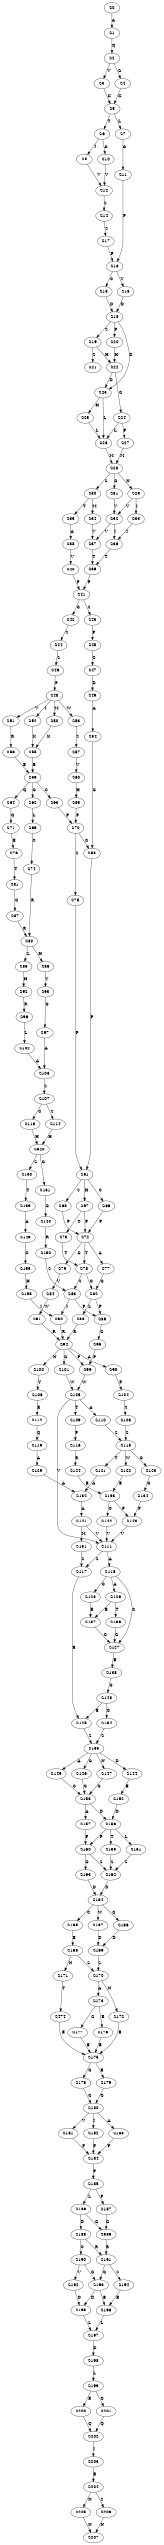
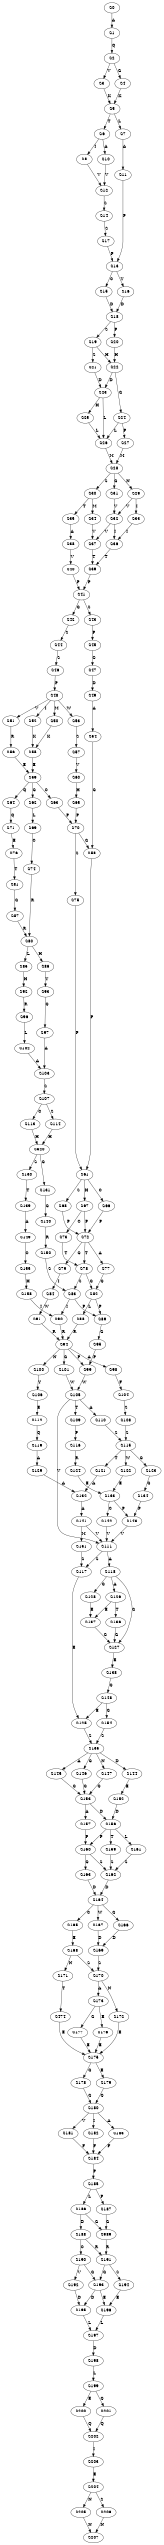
(130, 357) -> (97, 379)
(59, 1281) -> (59, 1281)
